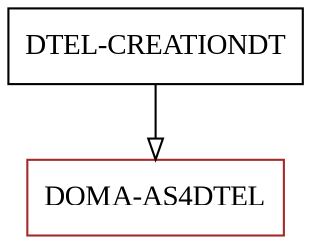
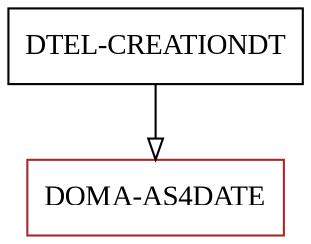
(156, 198) -> (156, 198)
